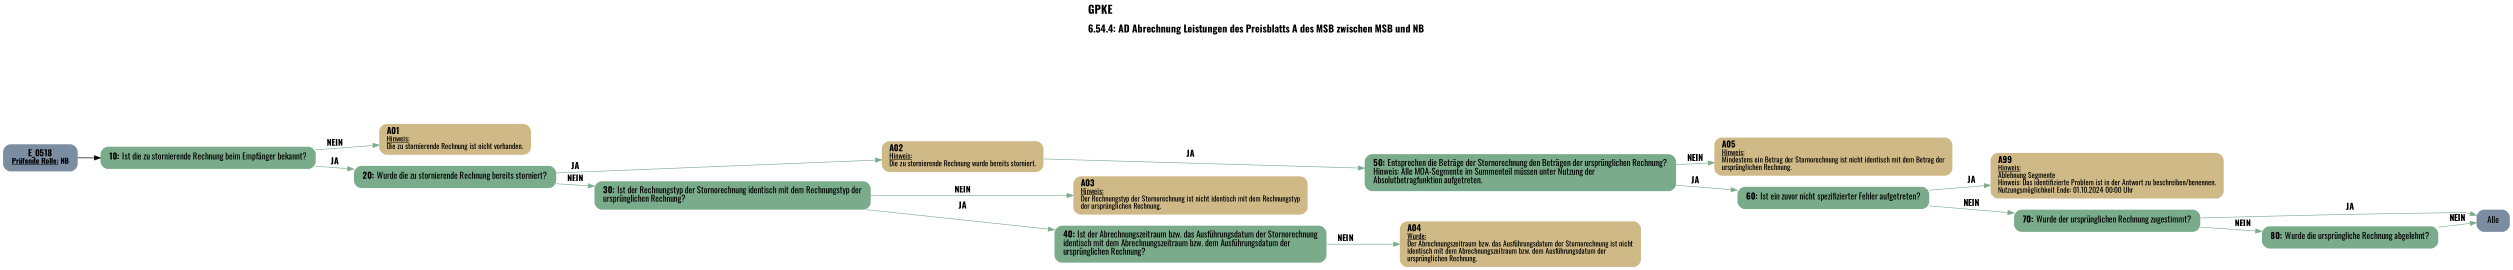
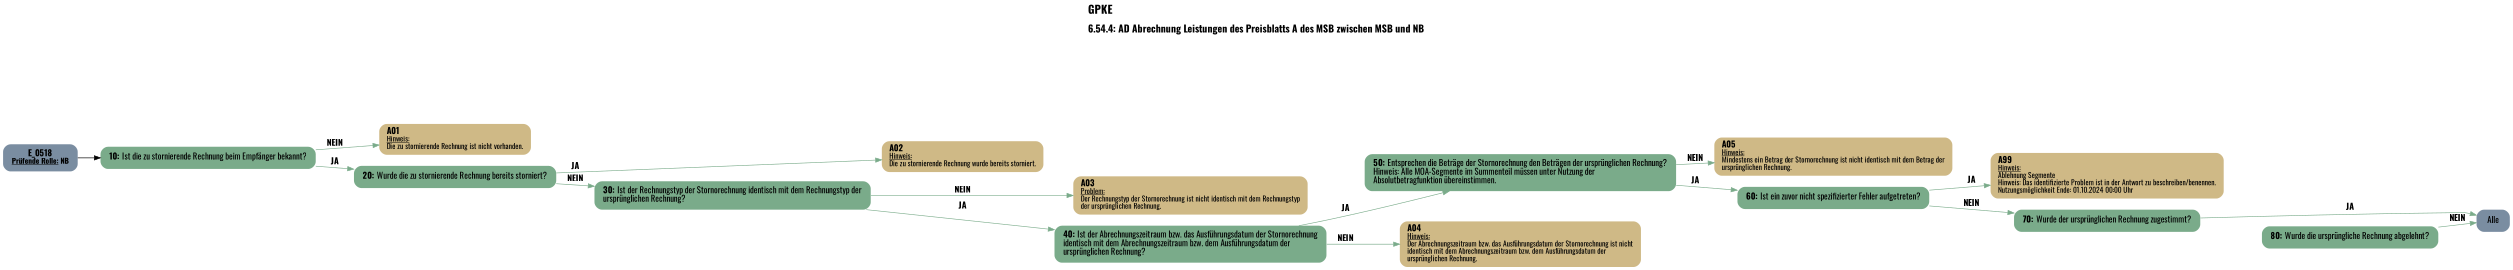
(1201, 163) -> (1371, 210)
(1428, 181) -> (1435, 181)
(1092, 192) -> (1093, 192)
(2228, 229) -> none
(1417, 237) -> (1419, 237)
